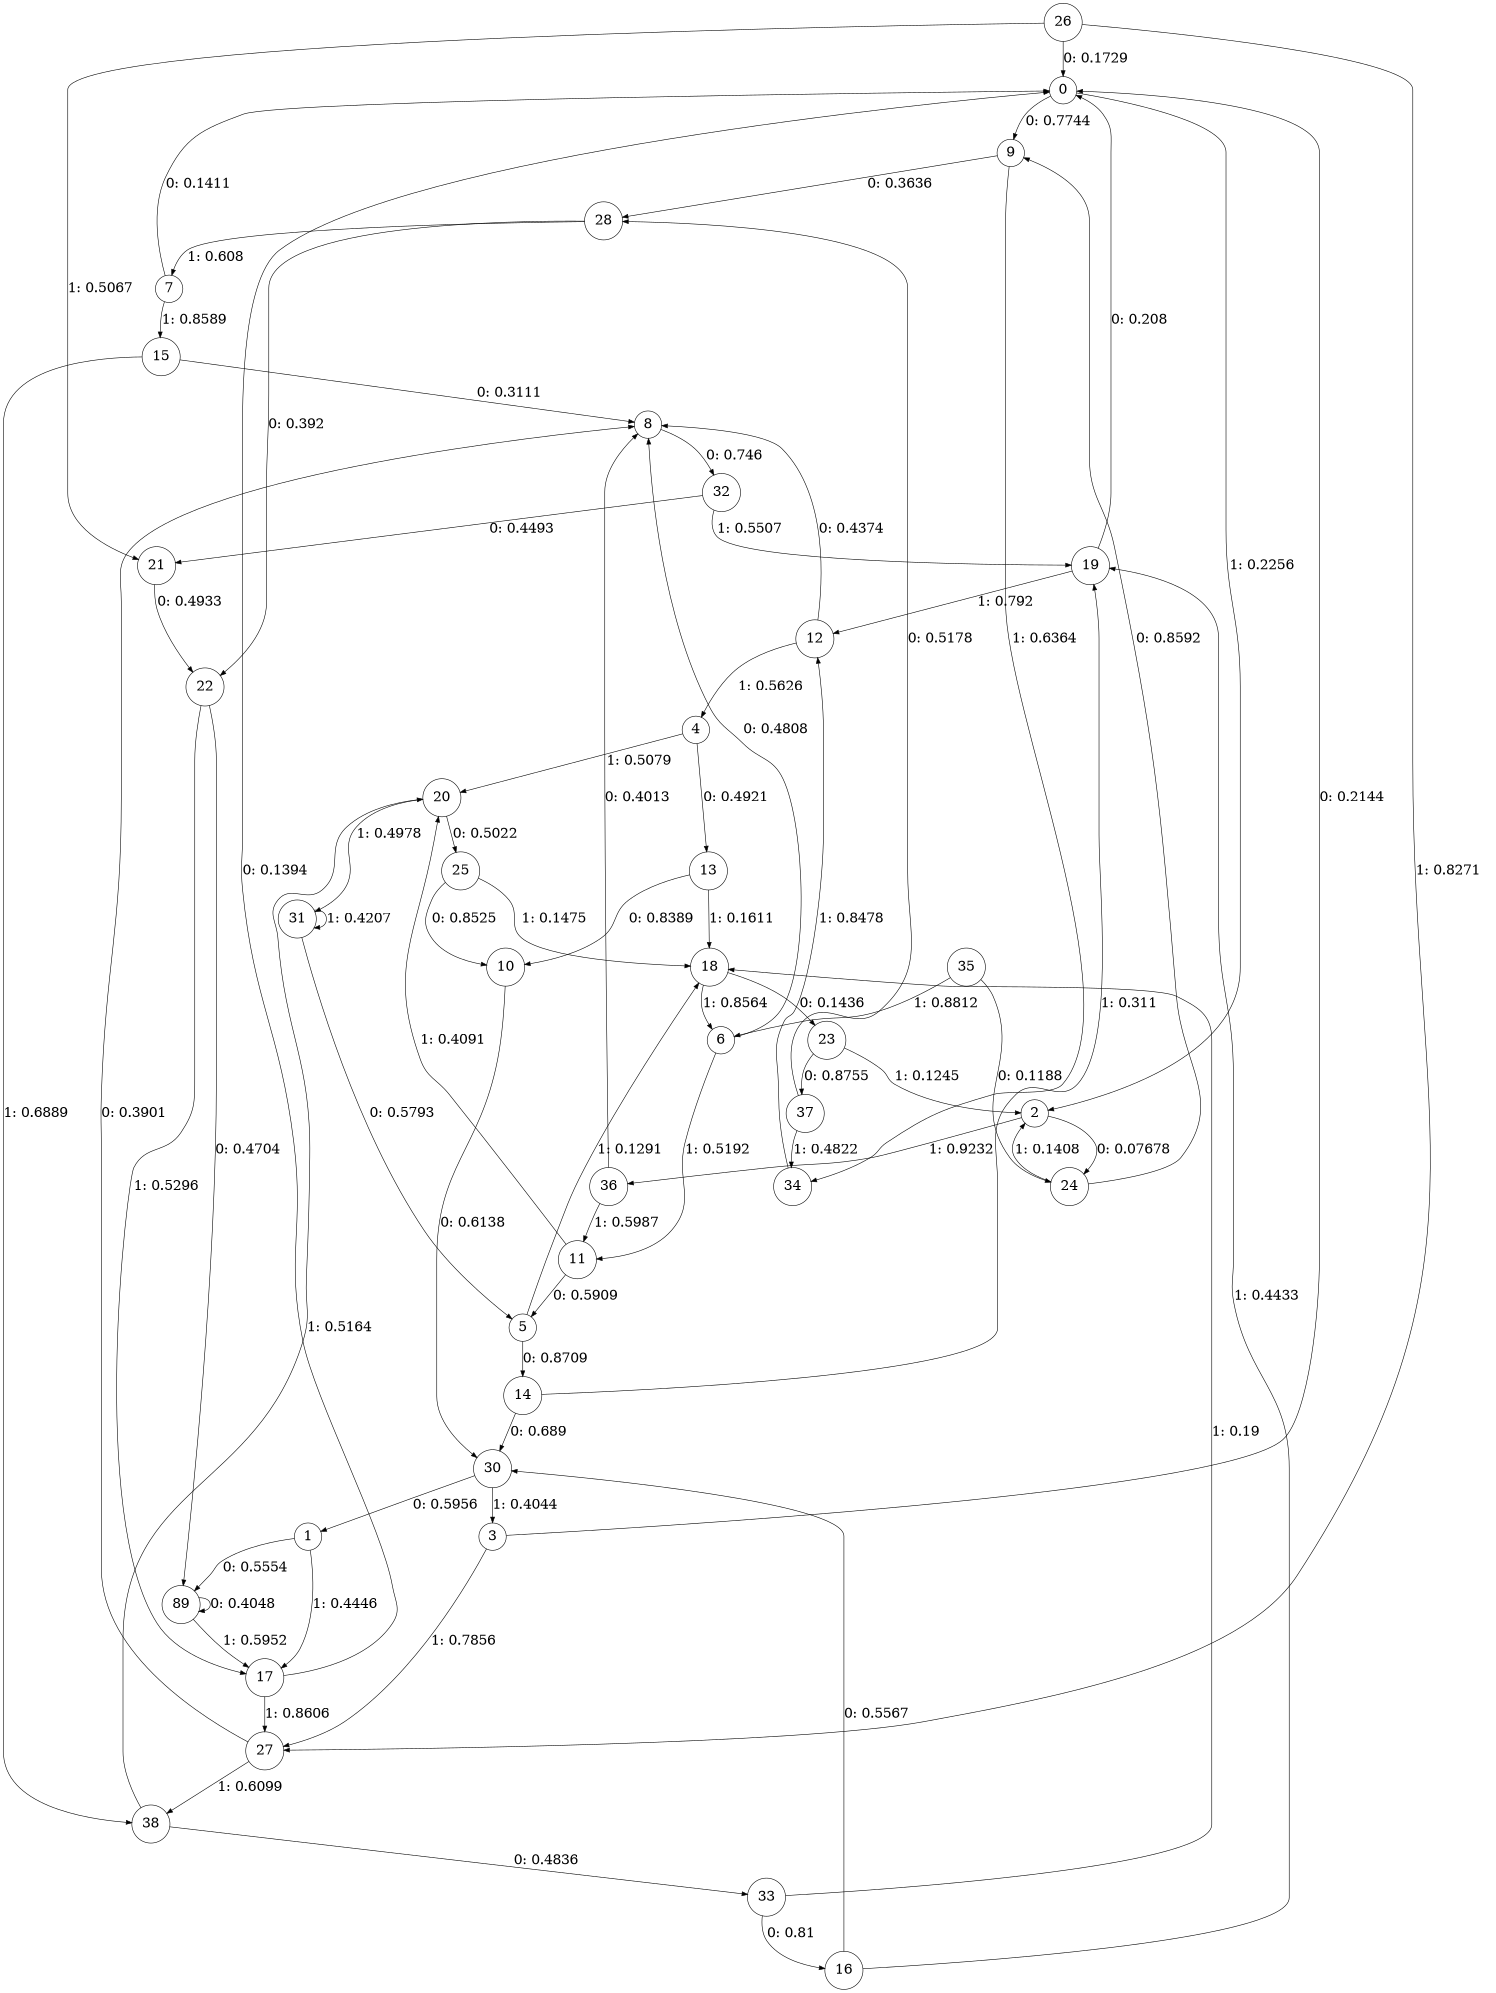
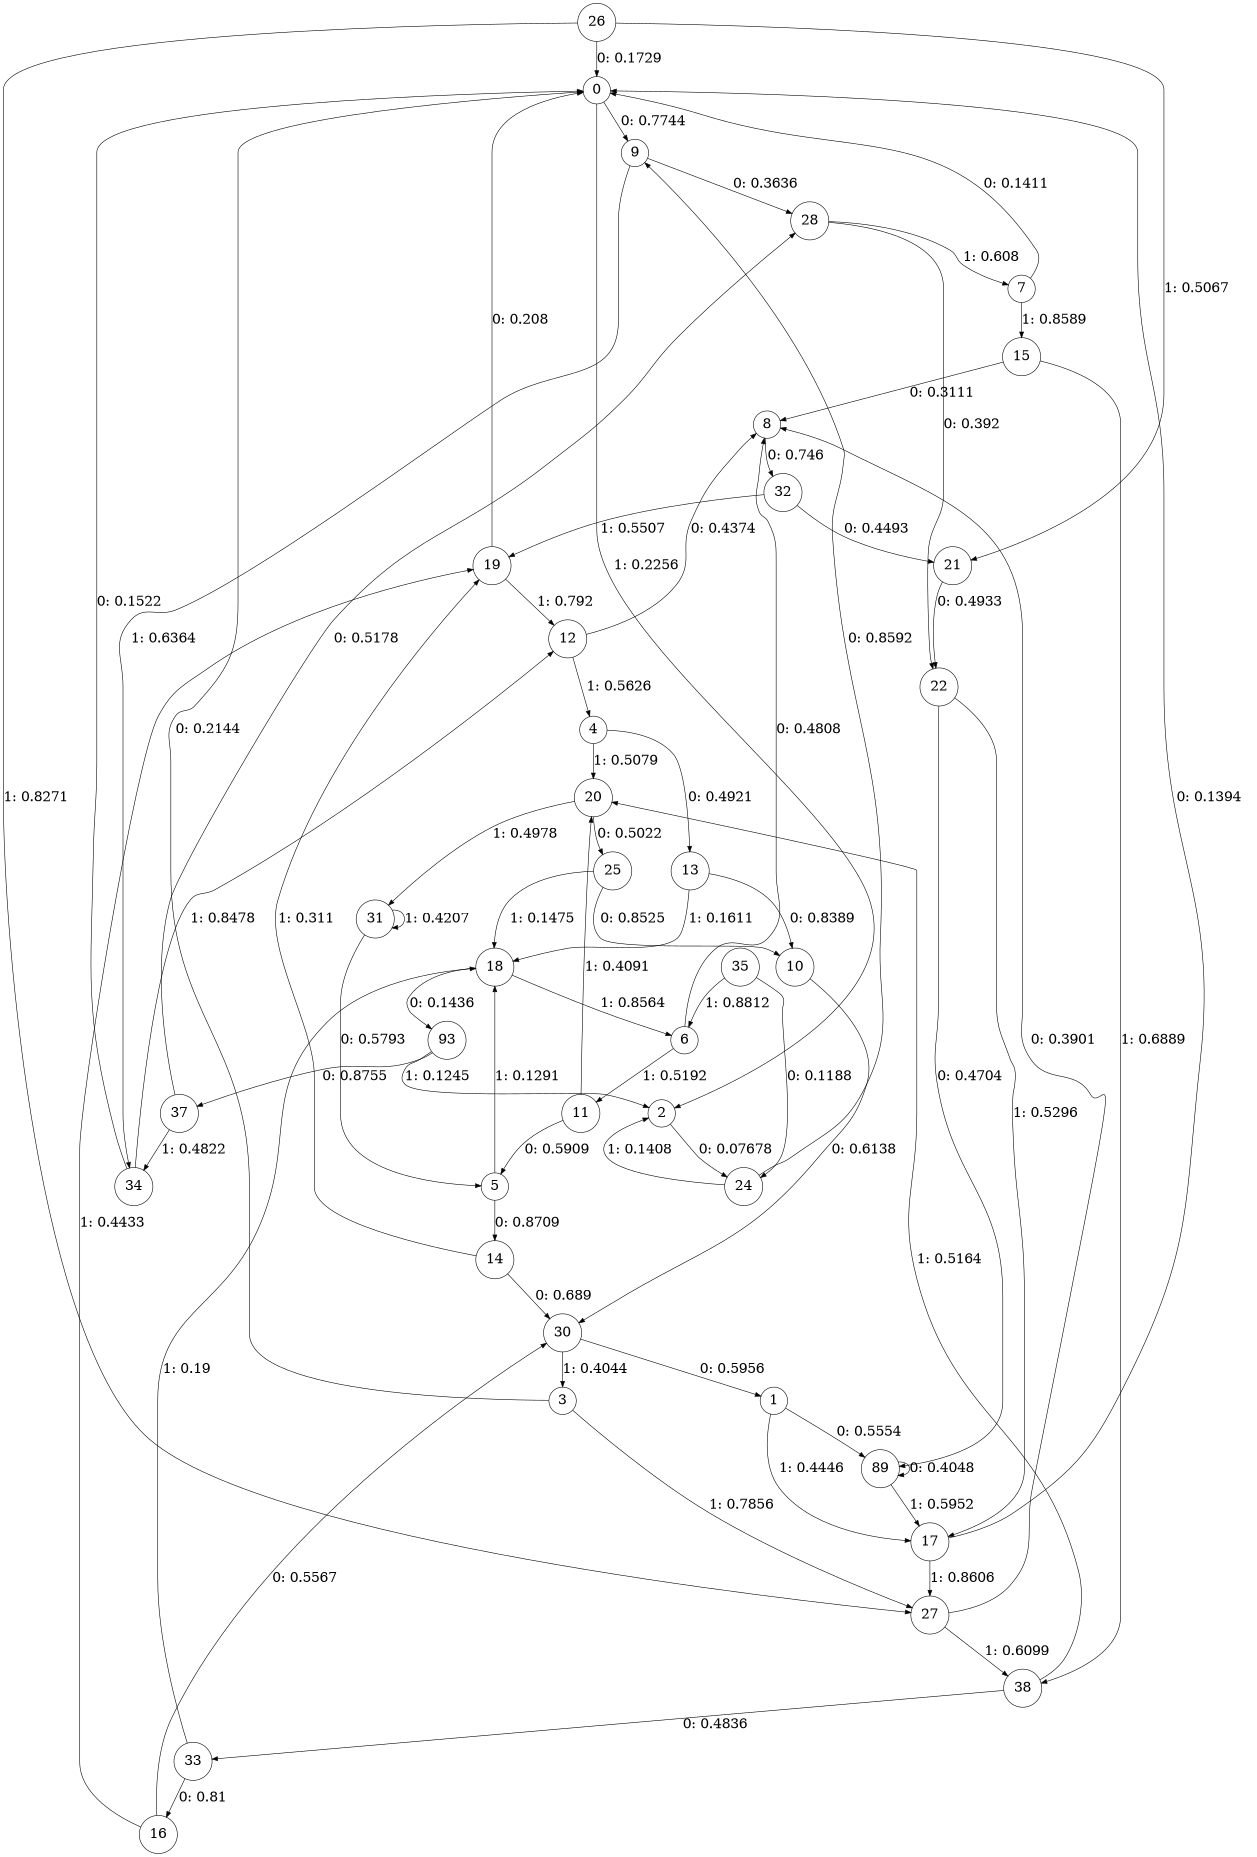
none -> (97, 417)
(827, 1040) -> (447, 1040)
(609, 1187) -> none
